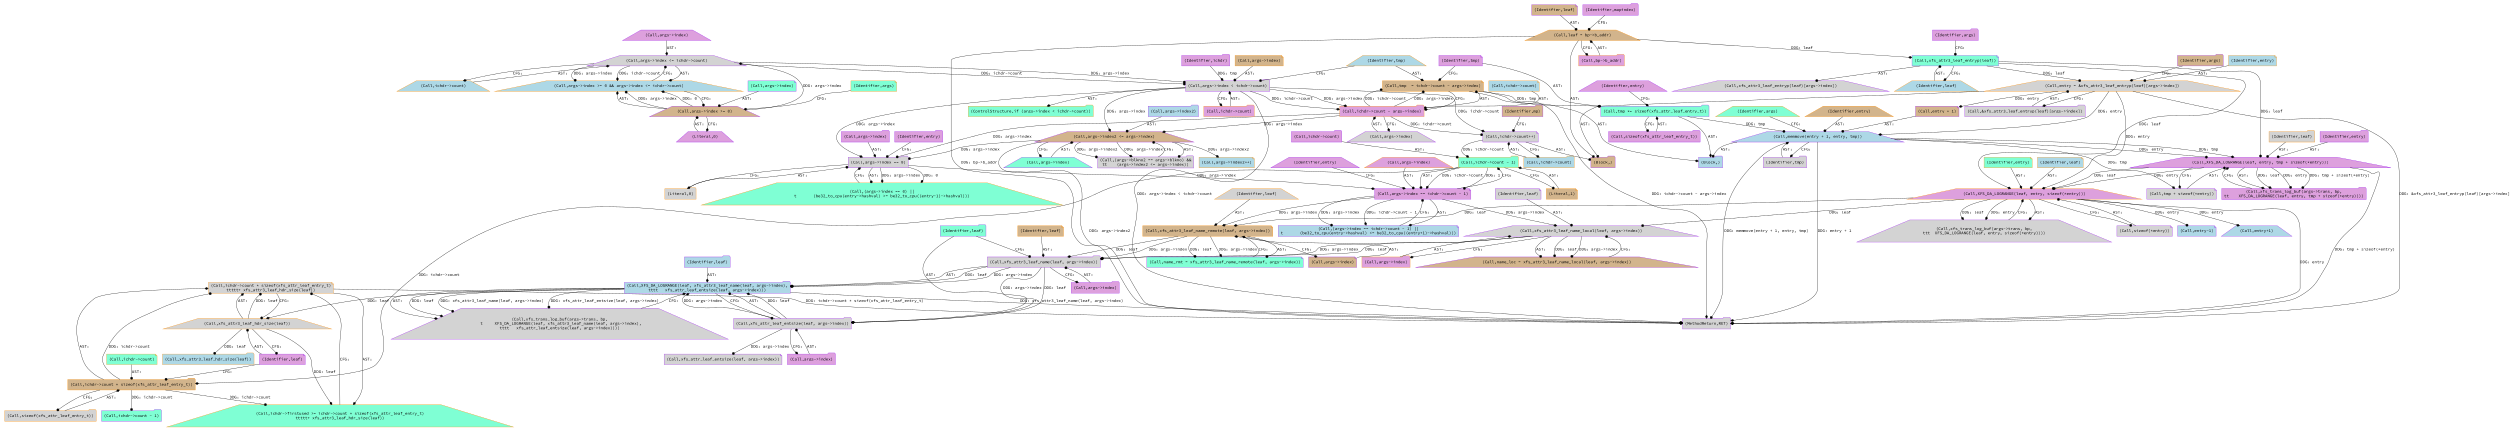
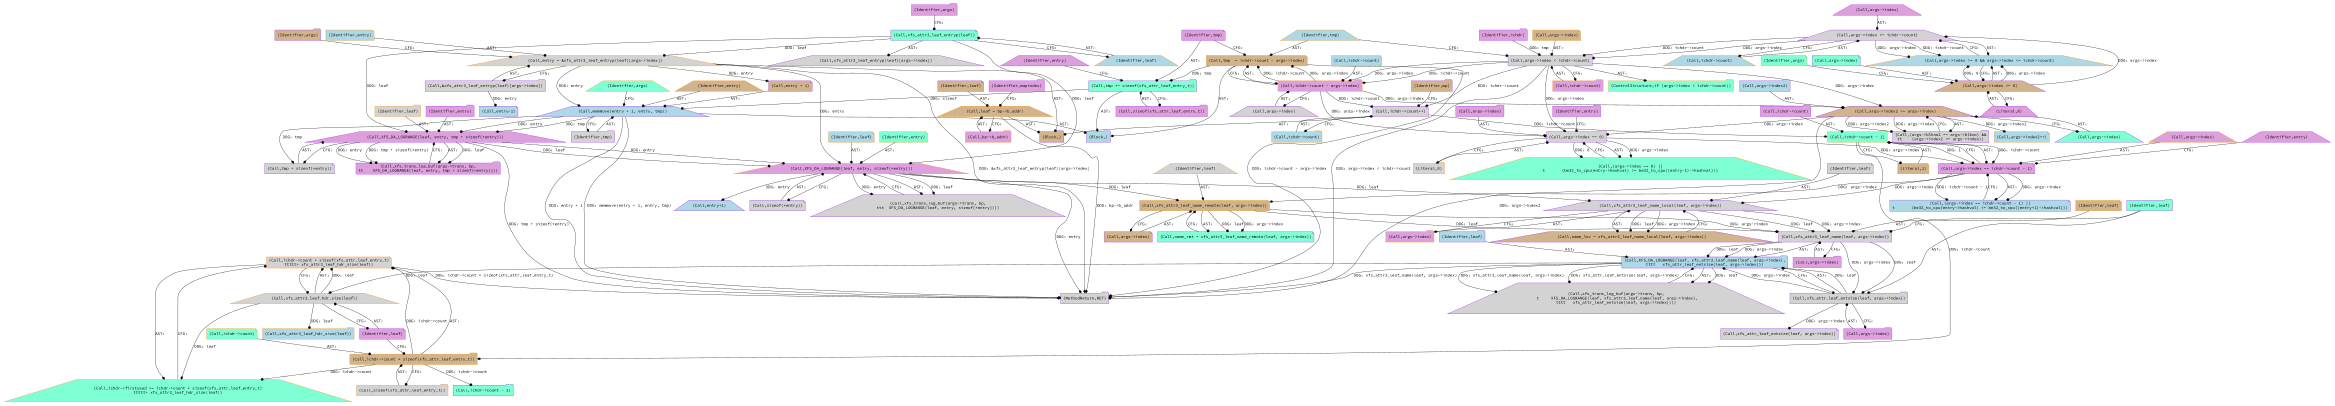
(1773, 48) -> none
(1756, 124) -> (944, 99)
(2133, 209) -> (491, 98)
